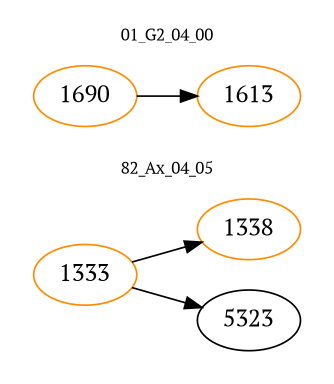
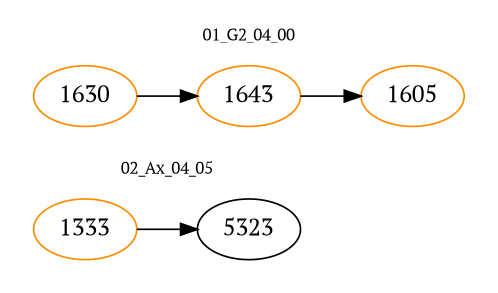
(85, 96) -> (85, 96)
(249, 96) -> (249, 96)
none -> (413, 96)
(167, 169) -> (167, 169)
(249, 229) -> none
